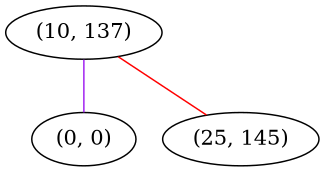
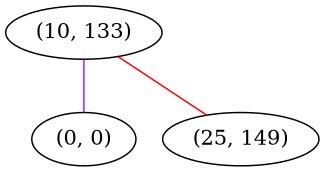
(84, 33) -> (84, 33)
(241, 139) -> (241, 139)
